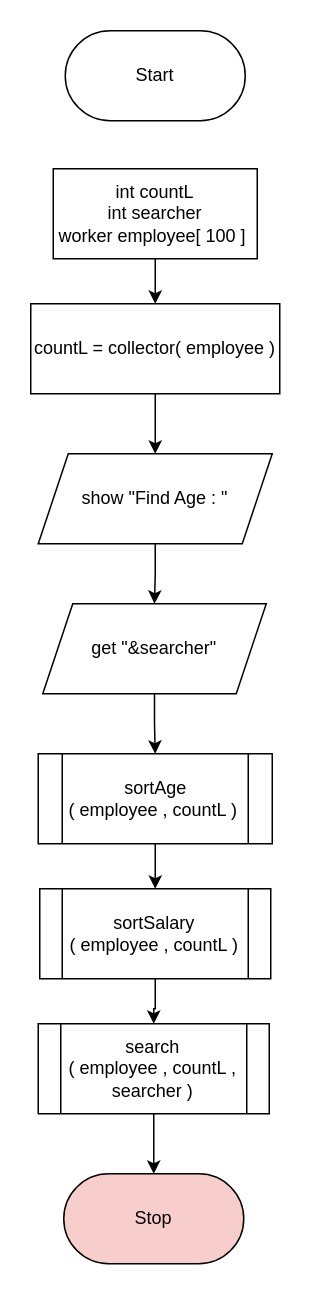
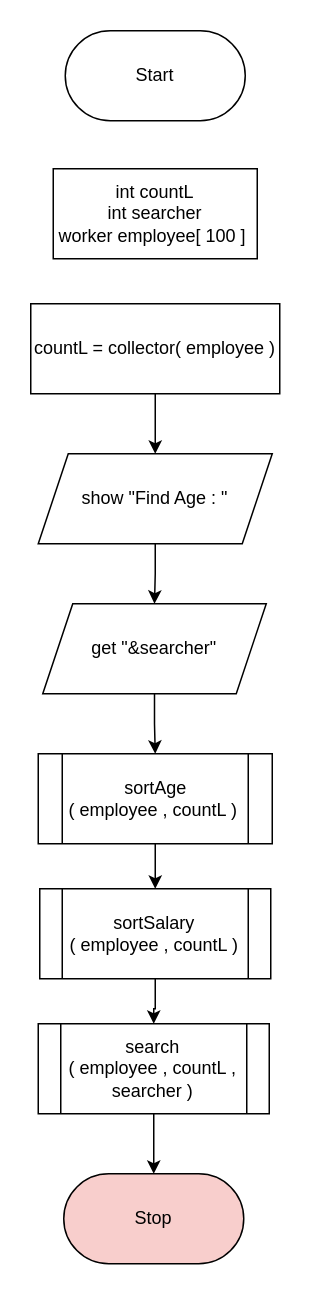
(155, 287) -> none
